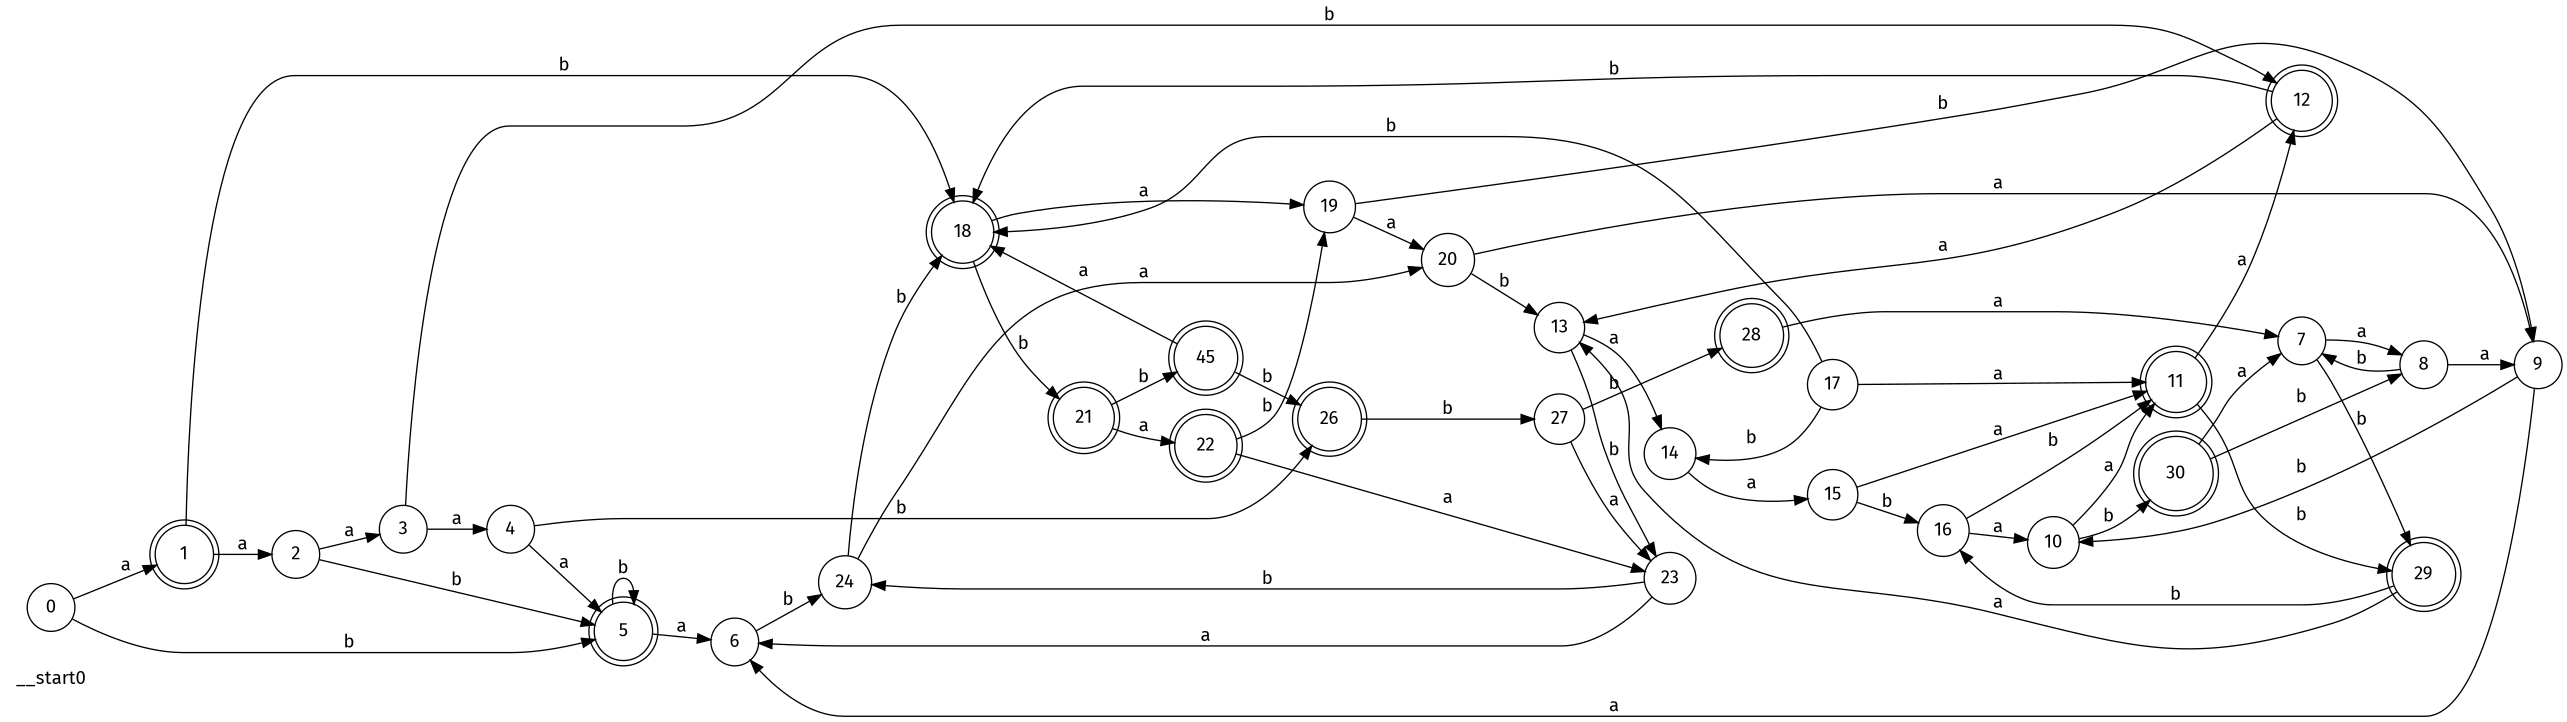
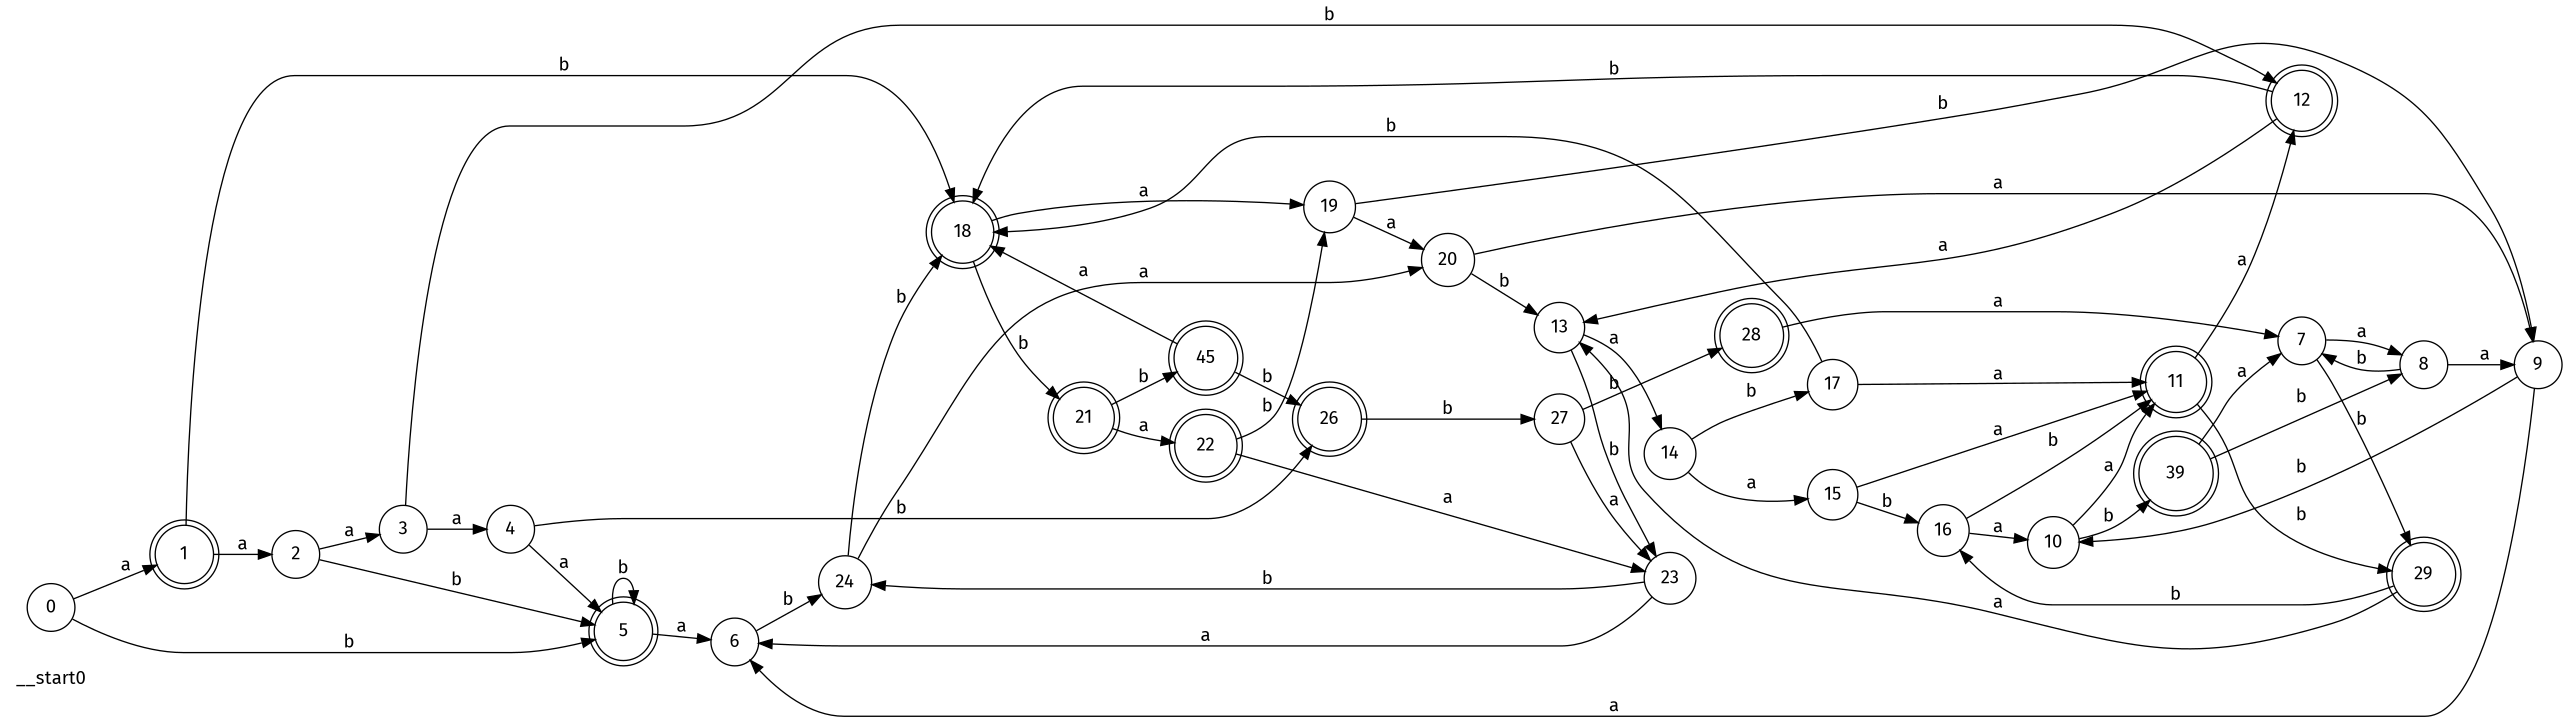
(1775, 452) -> (1742, 414)
(2176, 474) -> (2176, 474)
